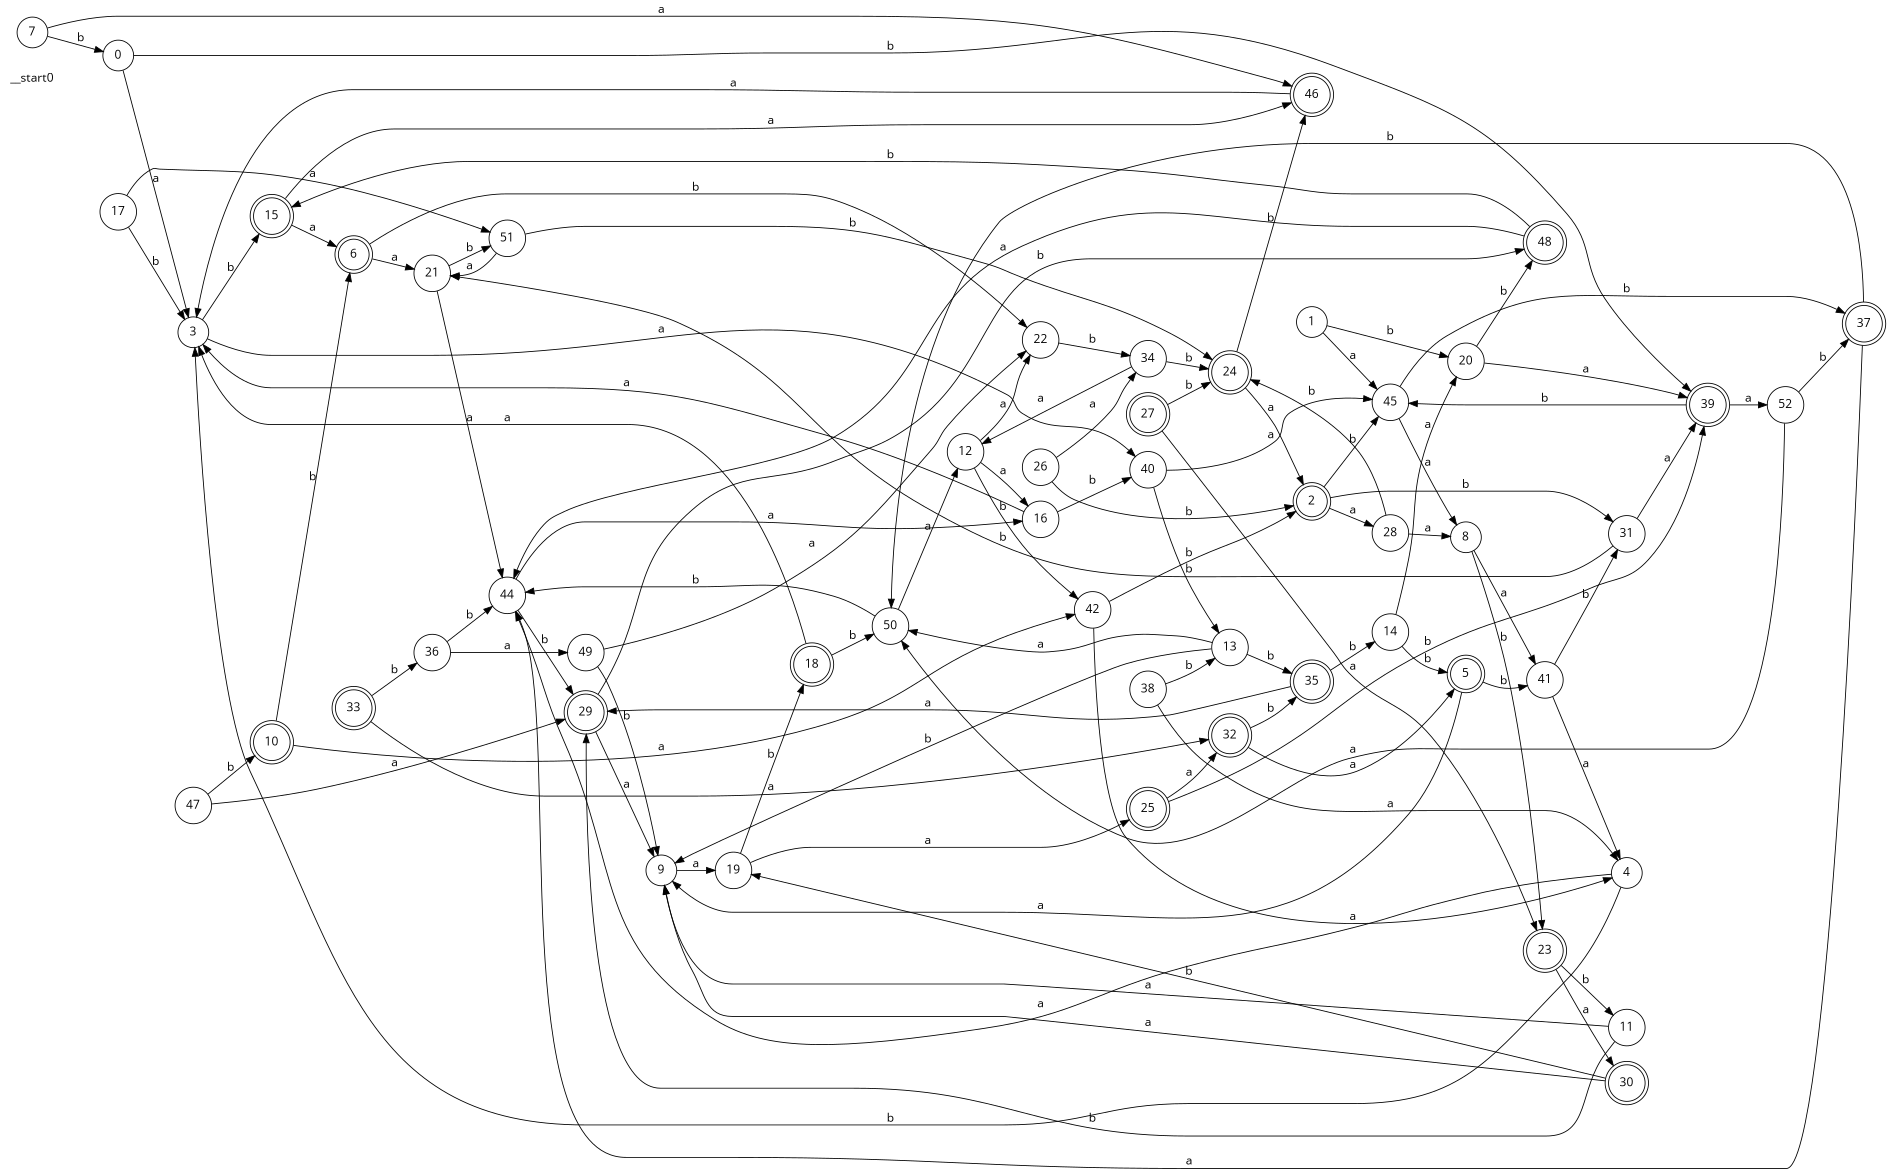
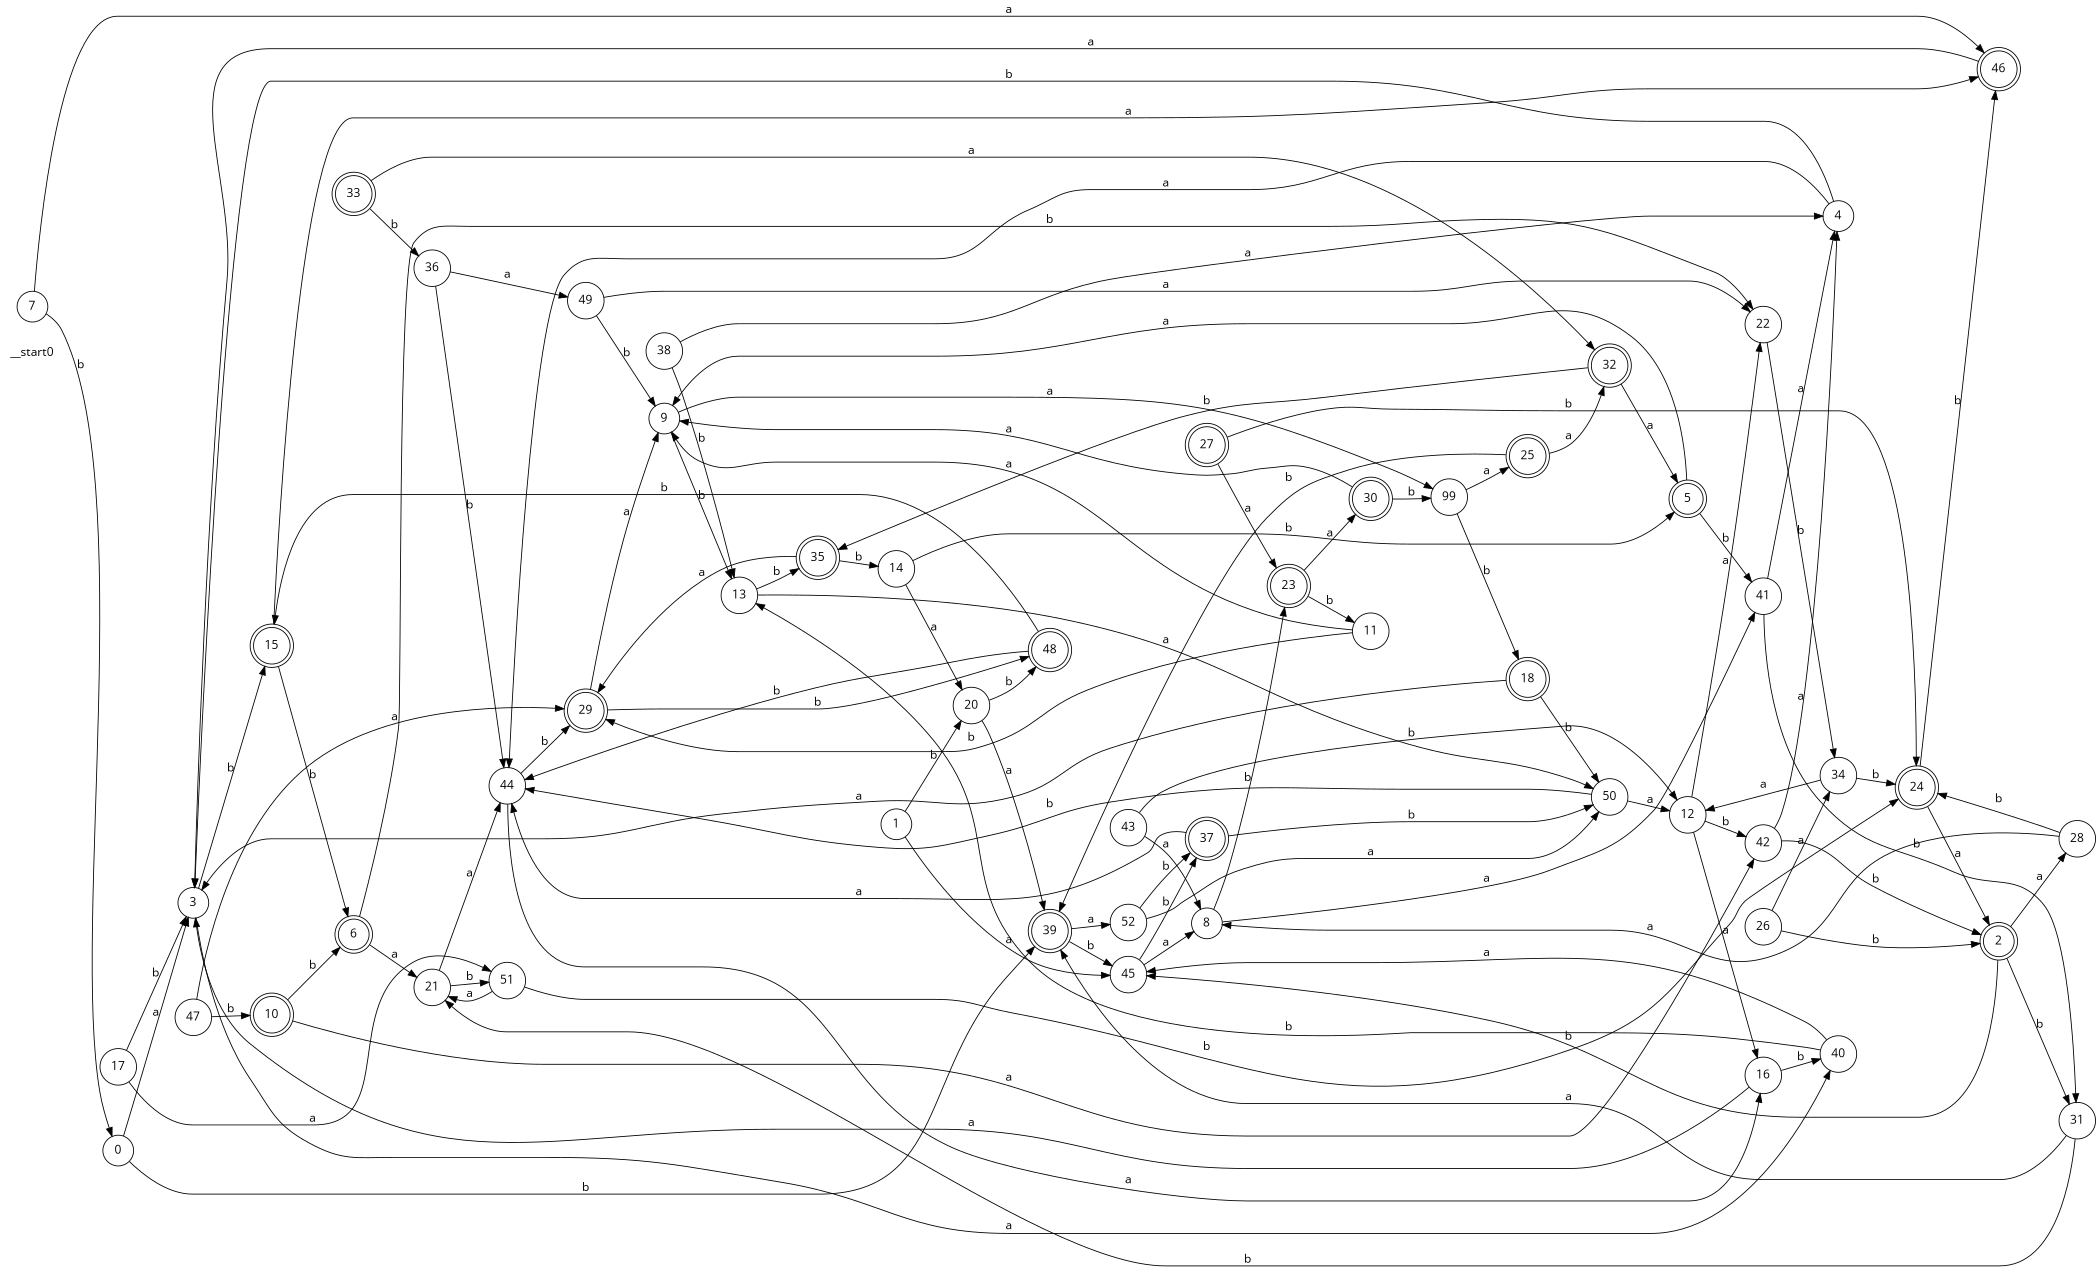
(313, 228) -> (313, 775)
(1003, 247) -> (777, 691)
(943, 740) -> (700, 502)
none -> (1128, 828)
(733, 870) -> (1449, 497)
